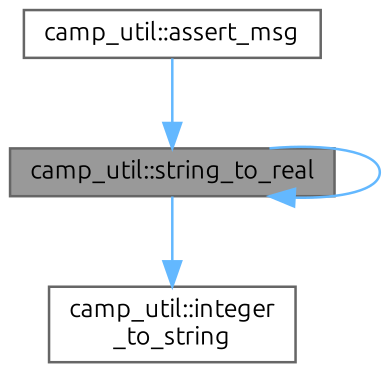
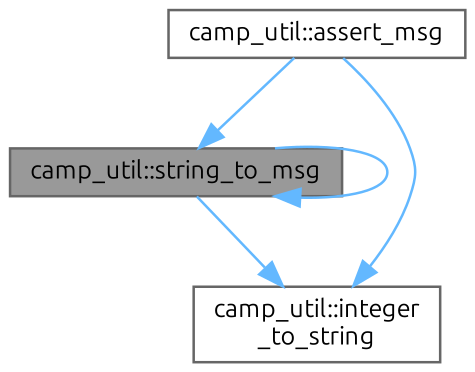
none -> (413, 156)
(172, 172) -> (176, 172)
